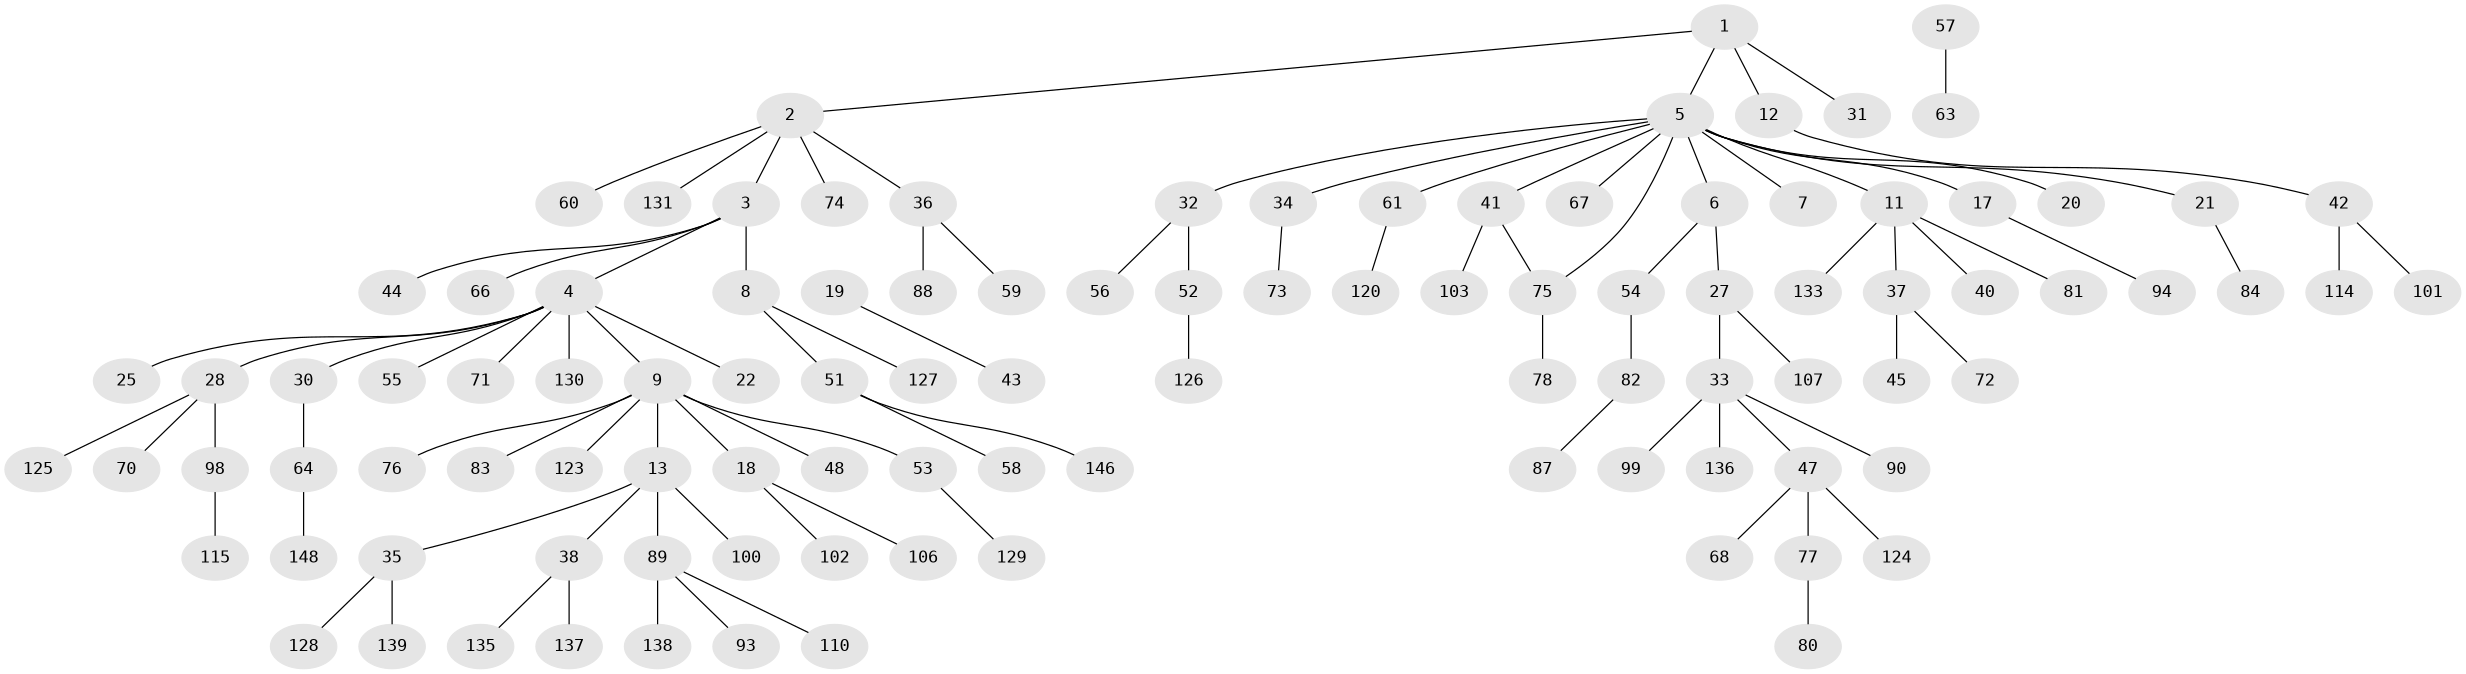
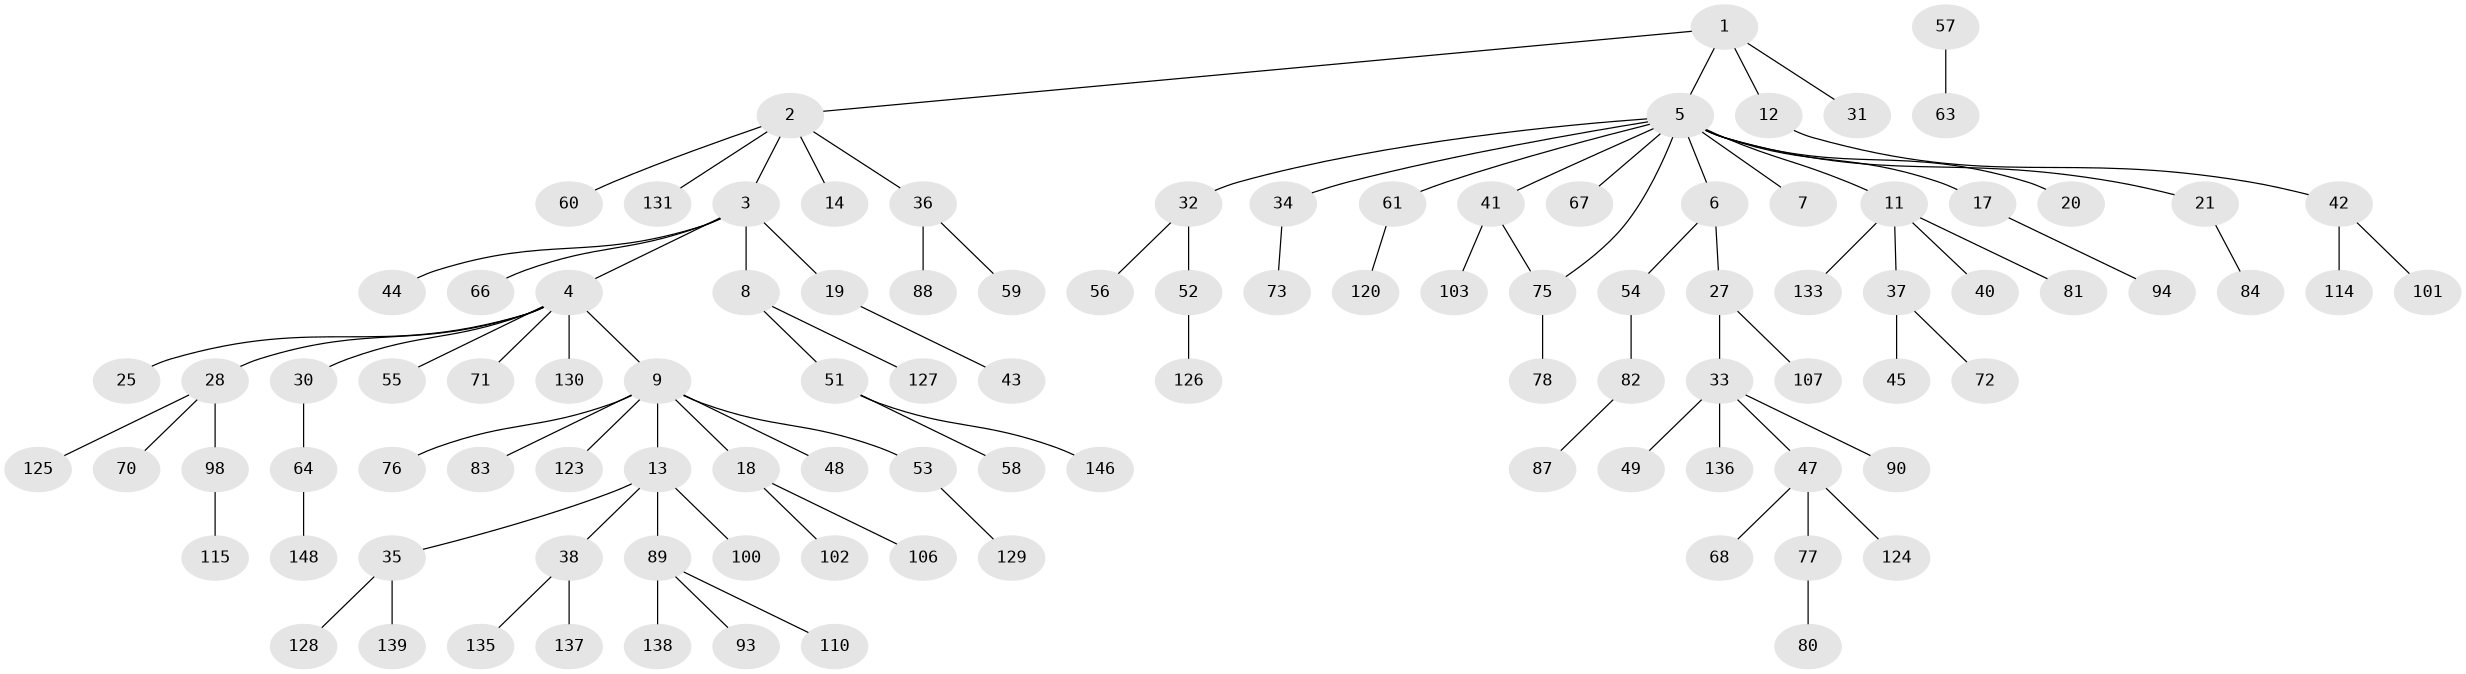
(835, 204) -> (835, 204)
none -> (790, 248)
(746, 381) -> none
(1631, 470) -> (1631, 470)
